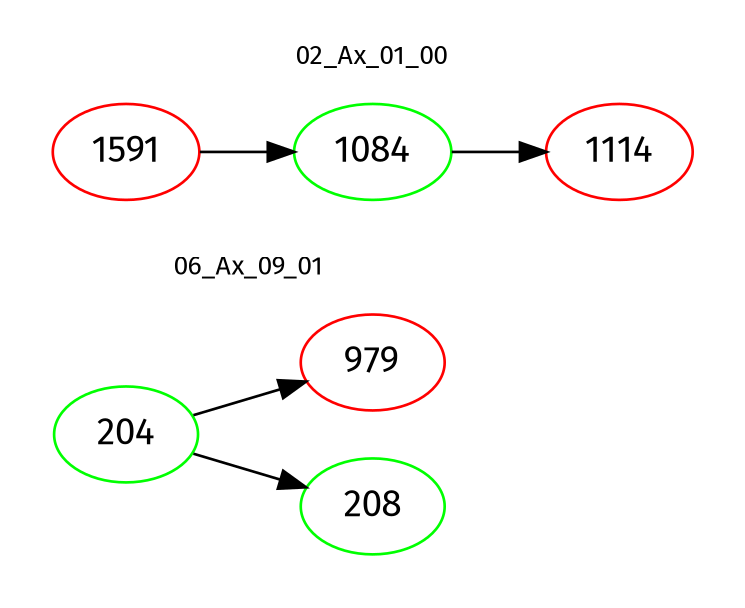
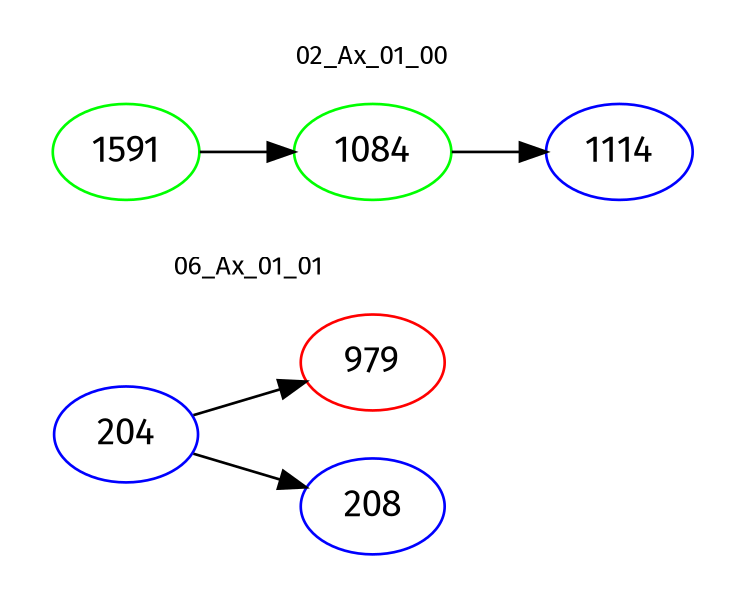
(126, 152) -> (126, 152)
(619, 152) -> (619, 152)
(249, 268) -> (249, 268)
(126, 434) -> (126, 434)
(373, 506) -> (373, 506)
